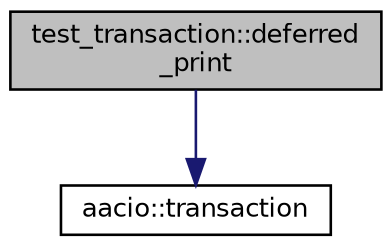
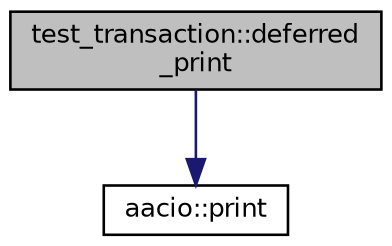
(196, 210) -> (196, 210)
